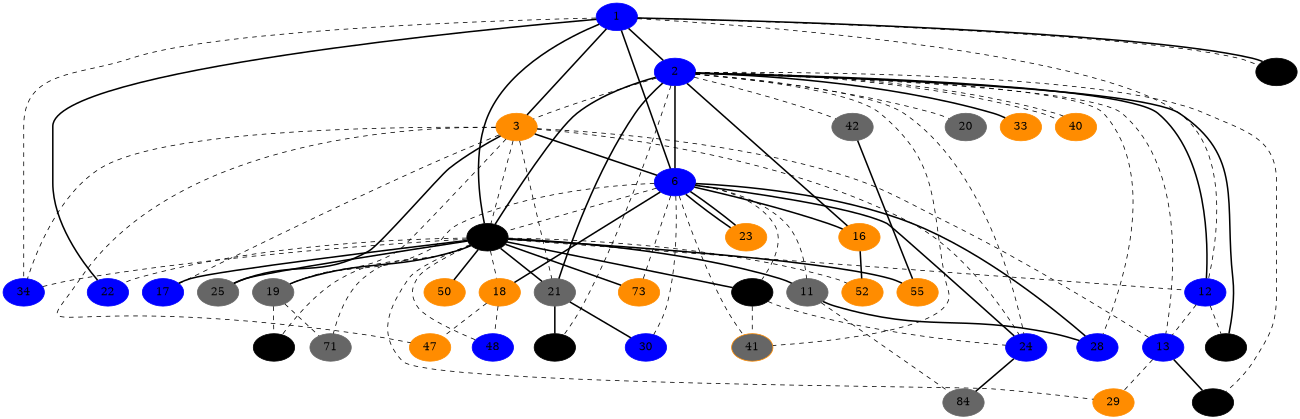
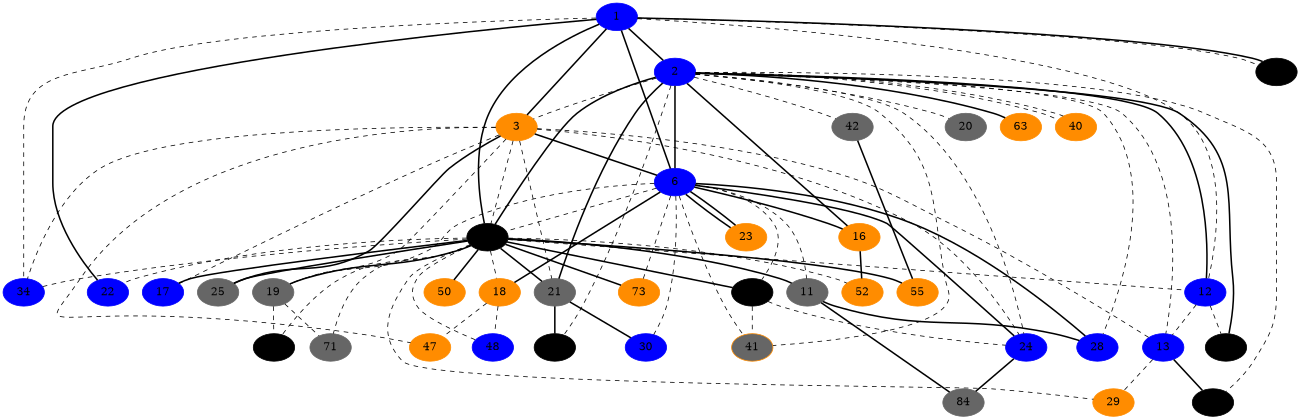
(1021, 127) -> (1021, 127)
(885, 347) -> (885, 347)
